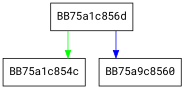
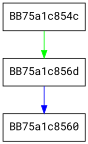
(68, 41) -> (44, 41)
(140, 72) -> (44, 127)
